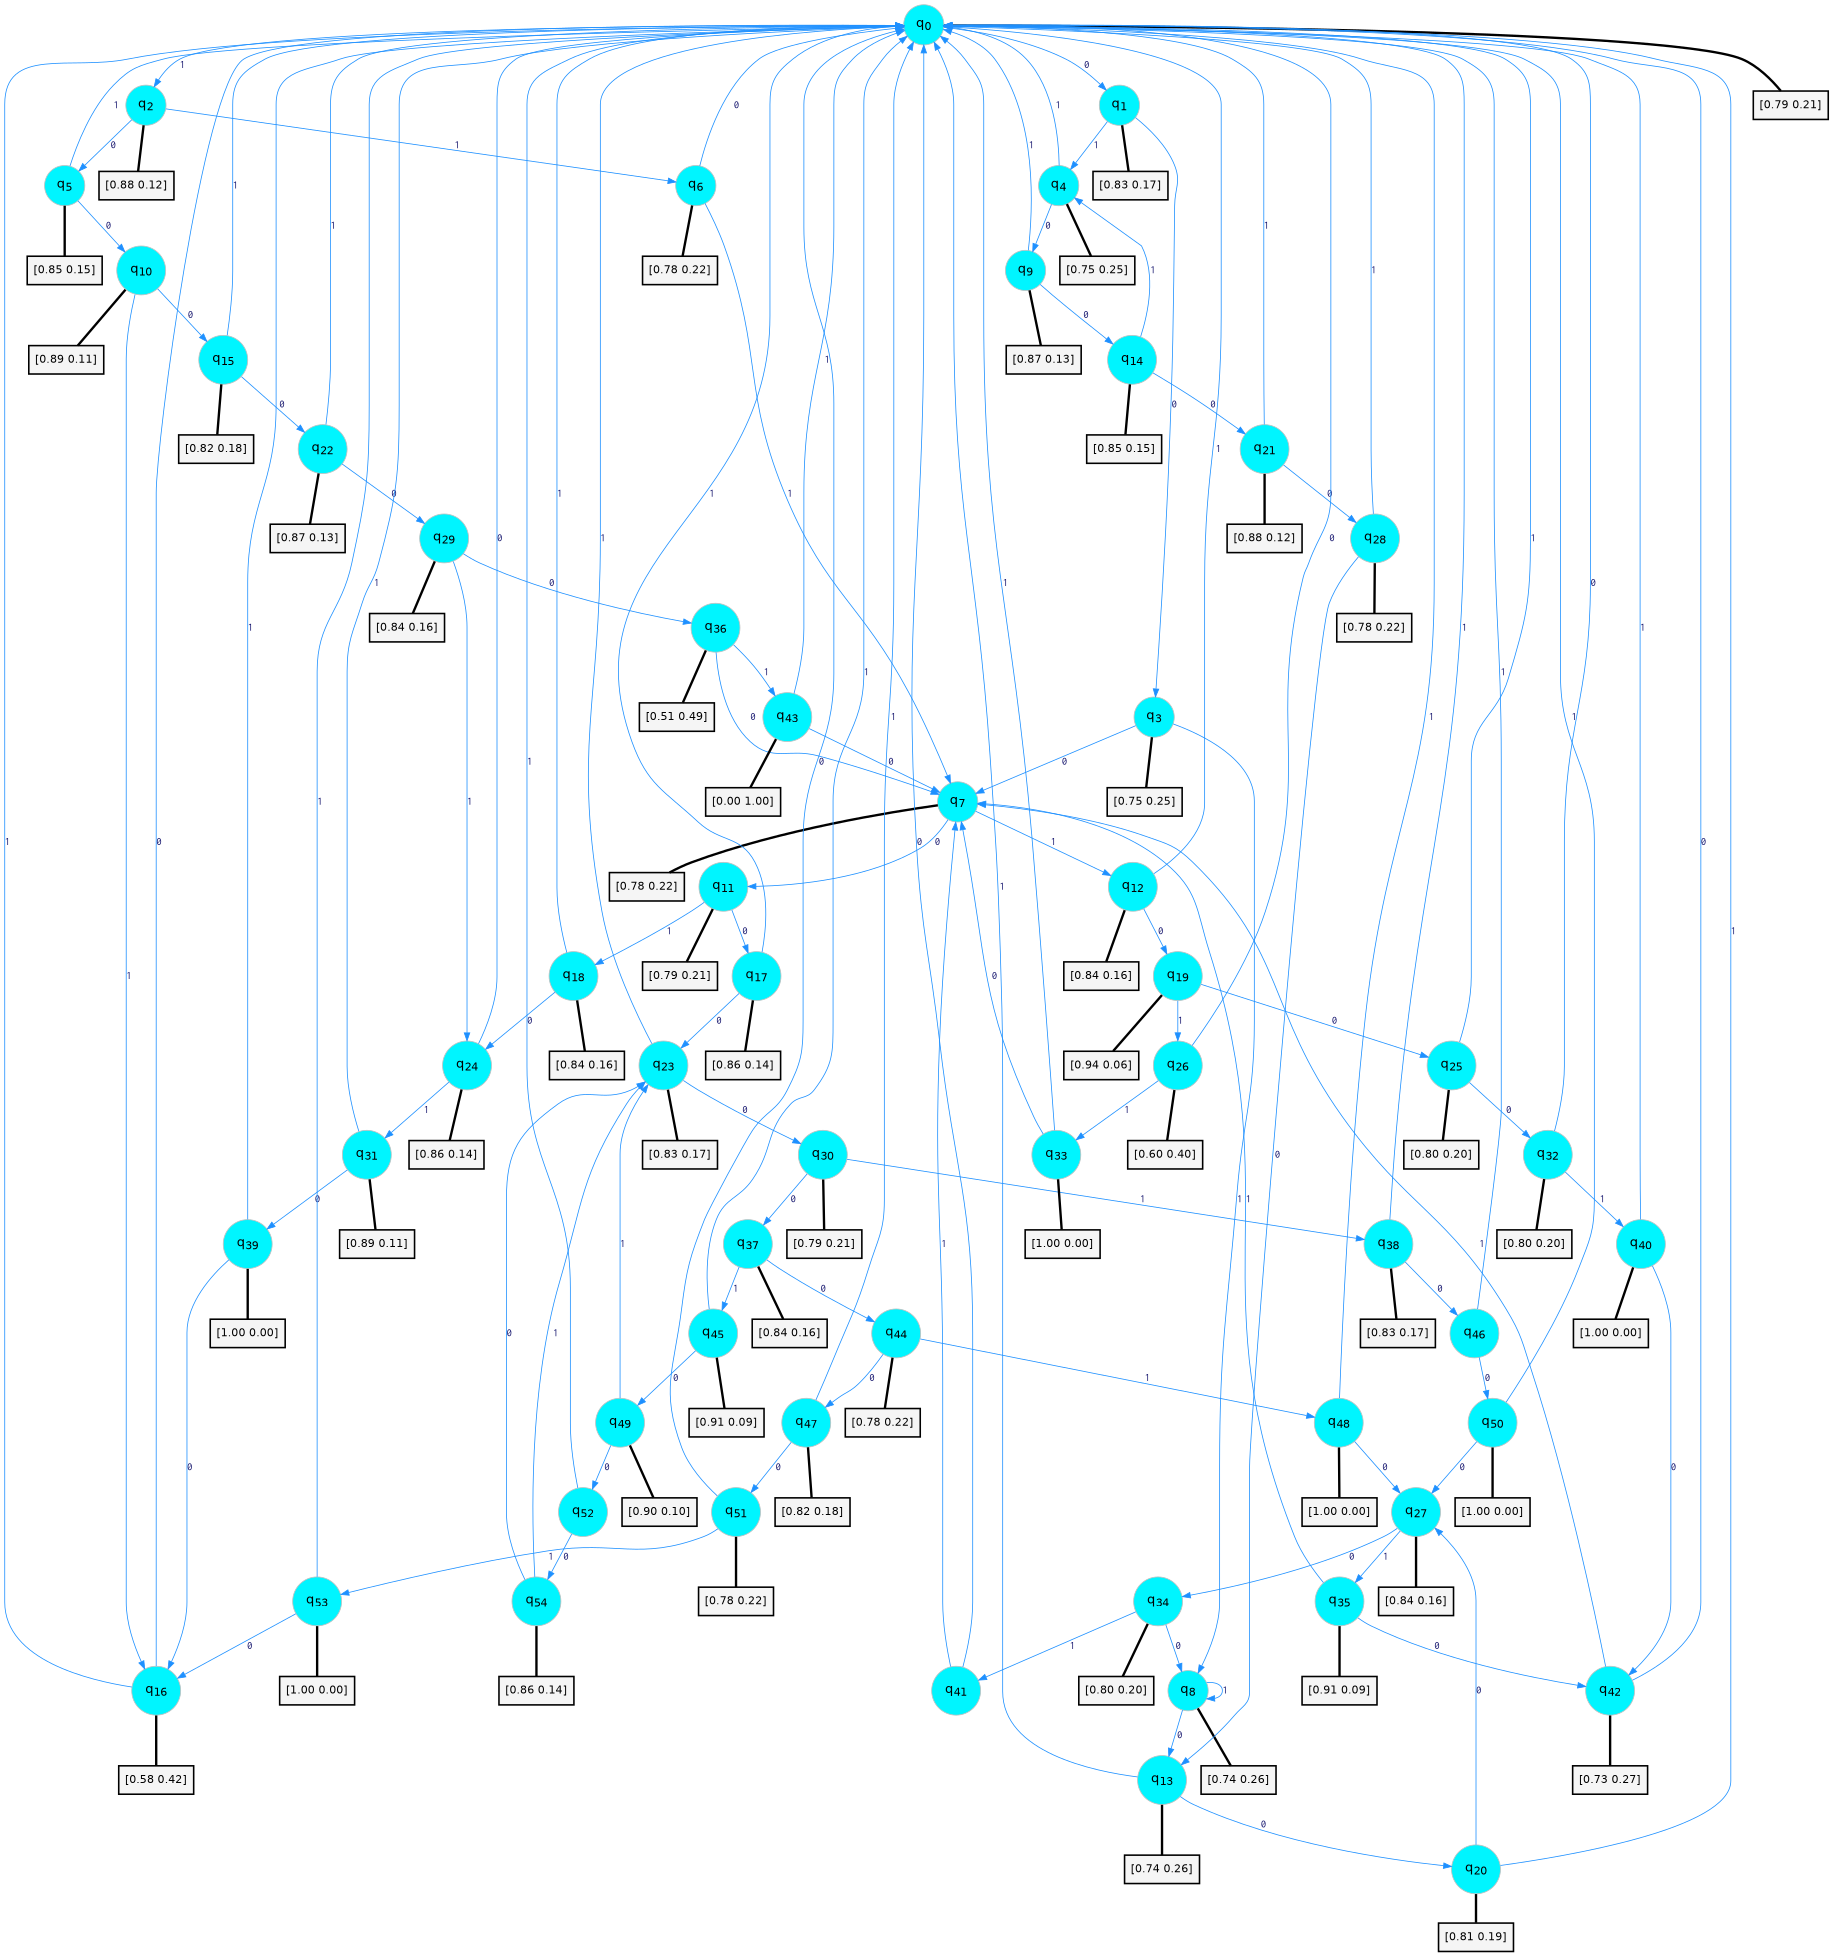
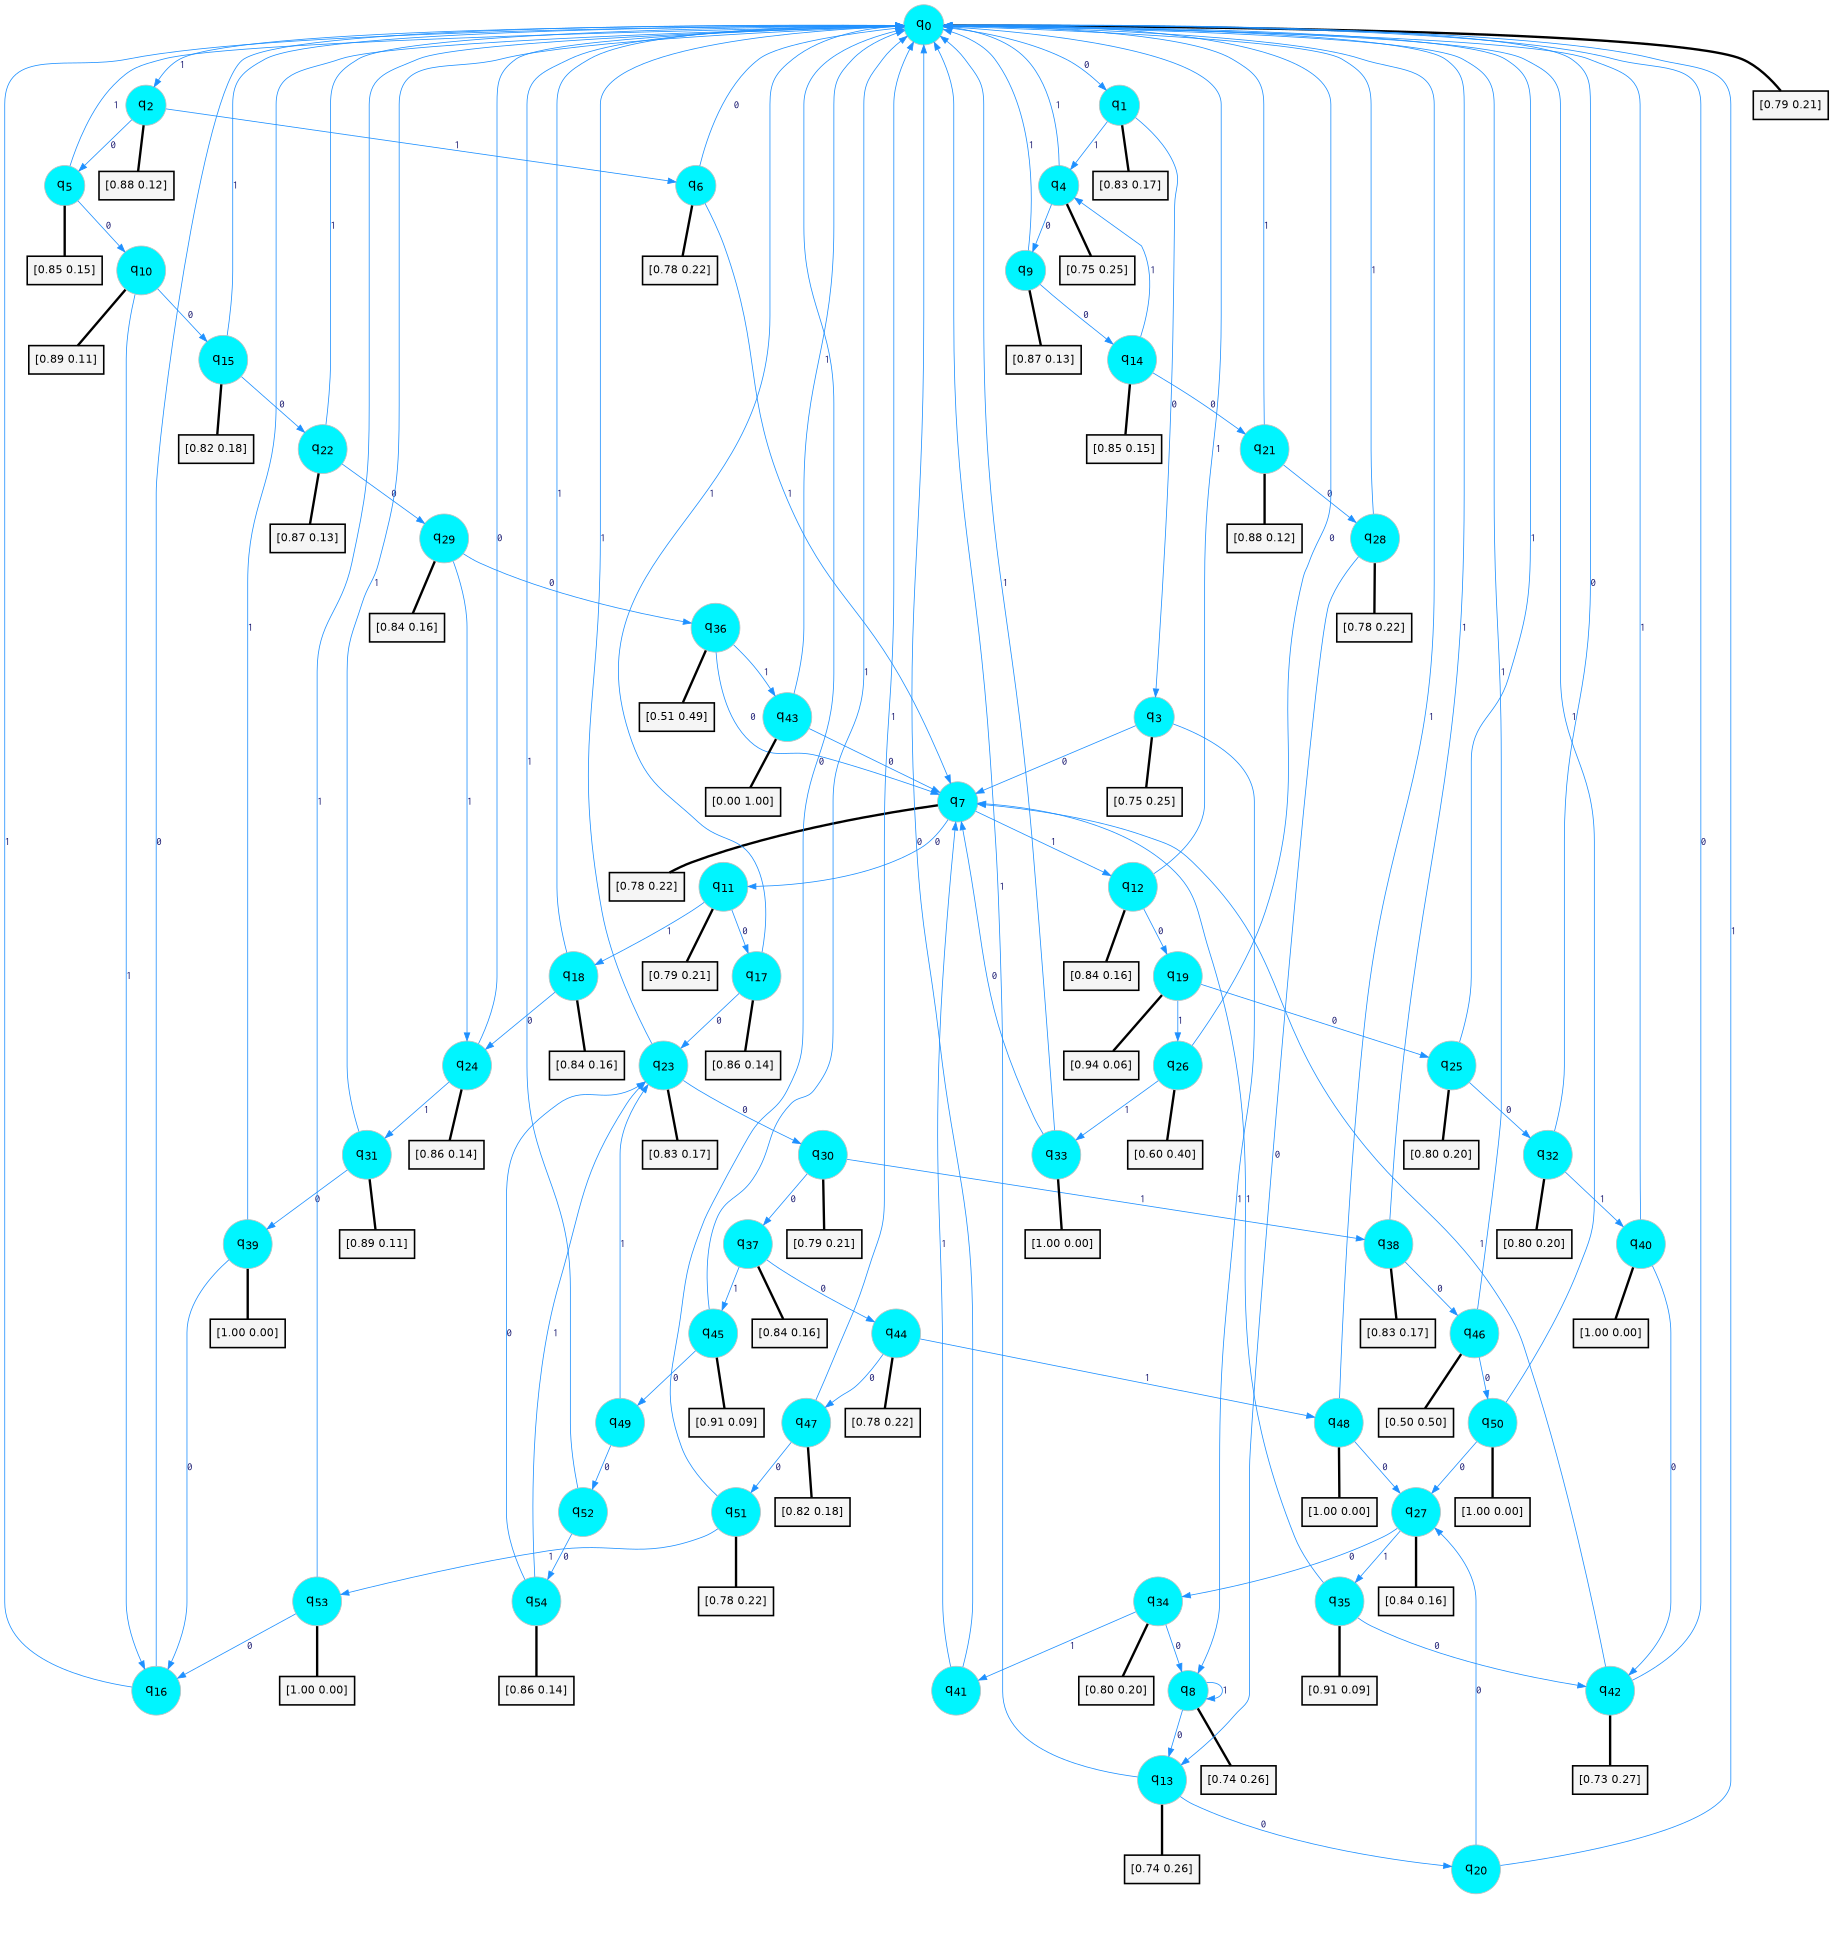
none -> (1416, 1423)
(660, 1512) -> none
(156, 1780) -> none
(1476, 1937) -> none
